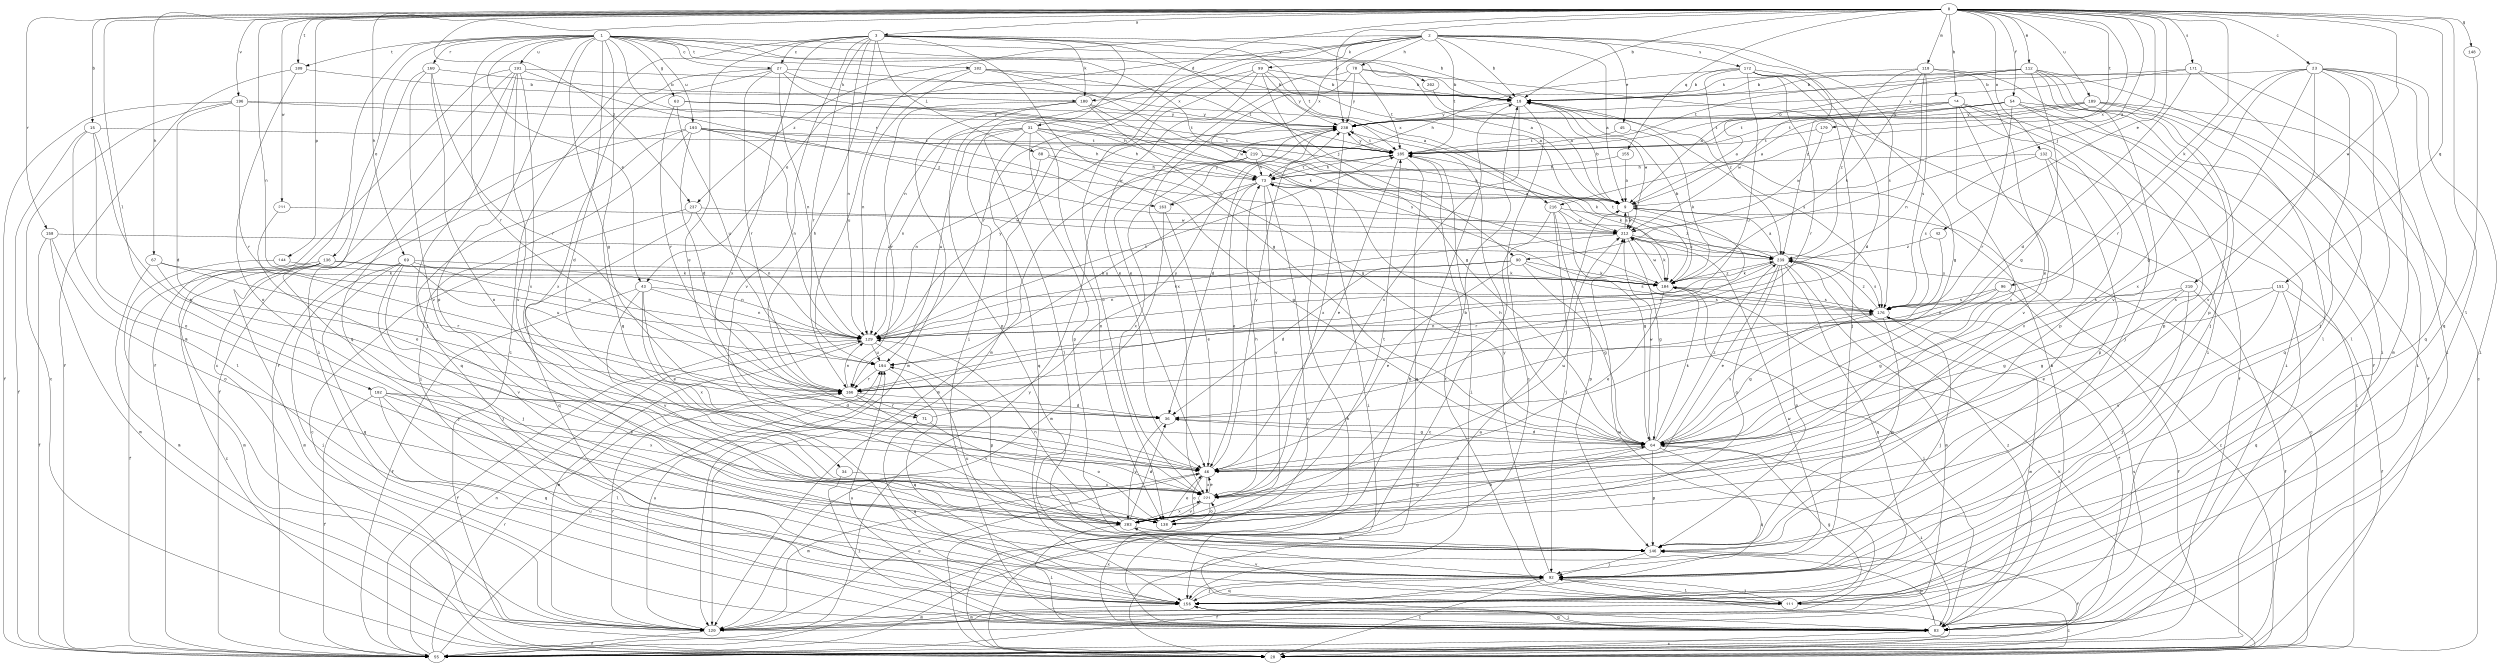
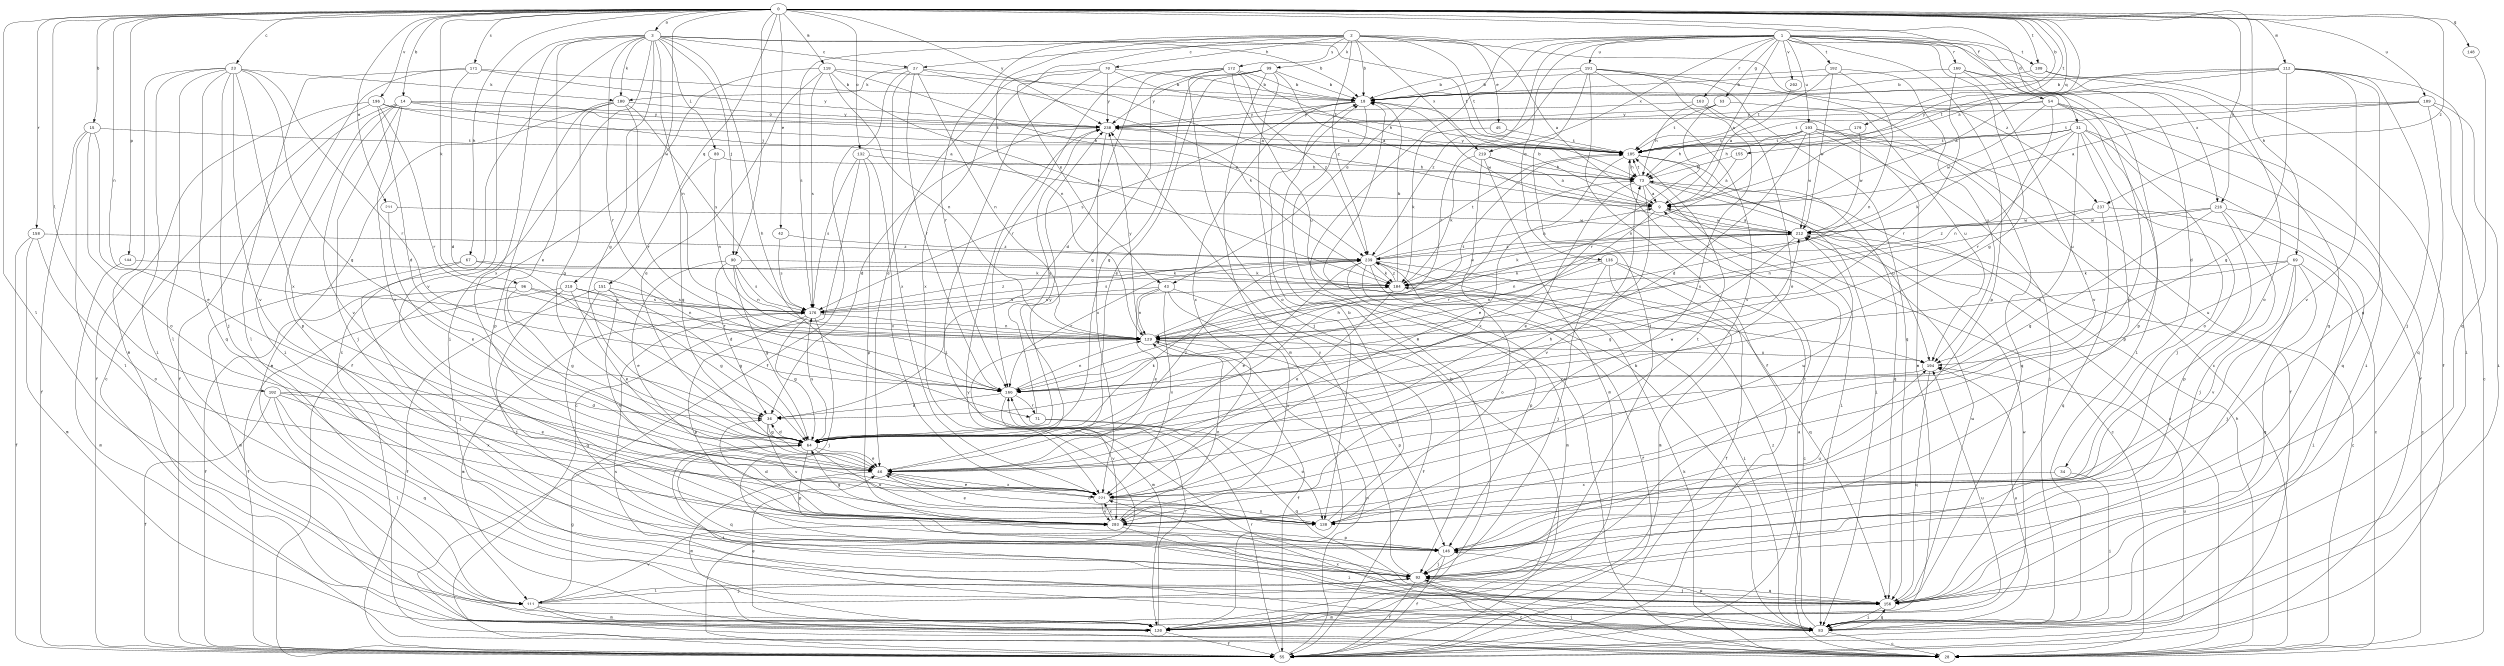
(1213, 194) -> (1657, 135)
